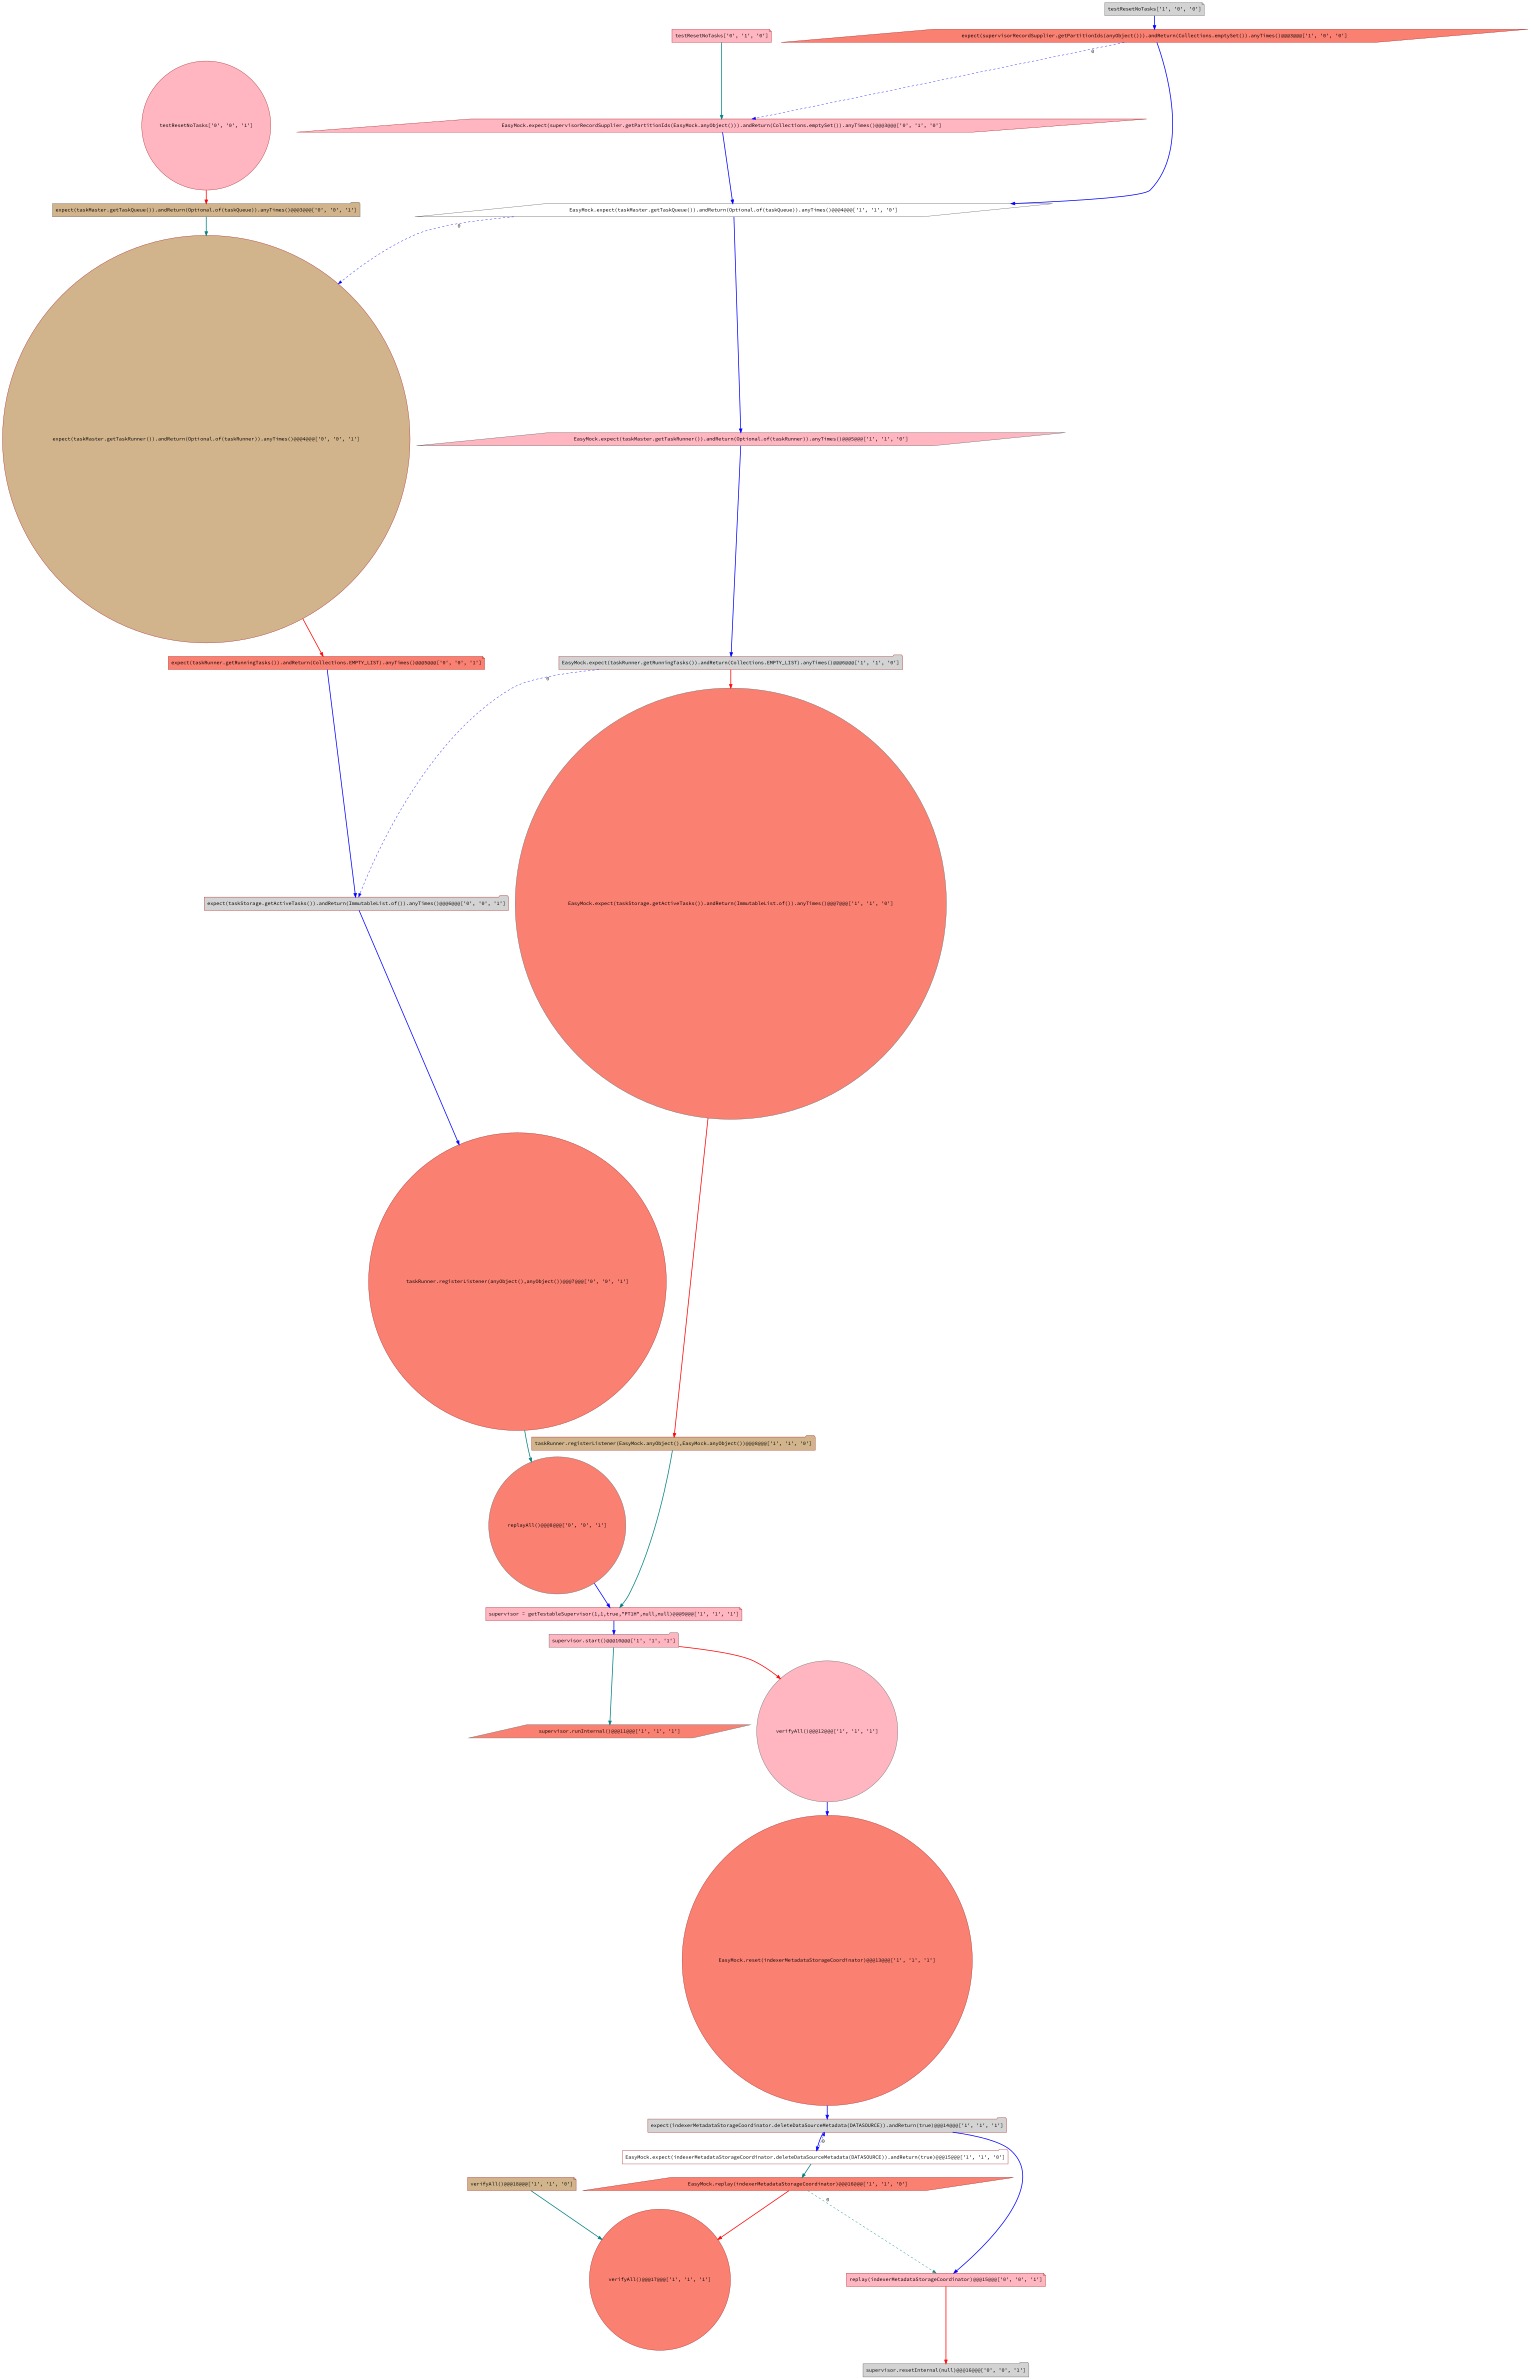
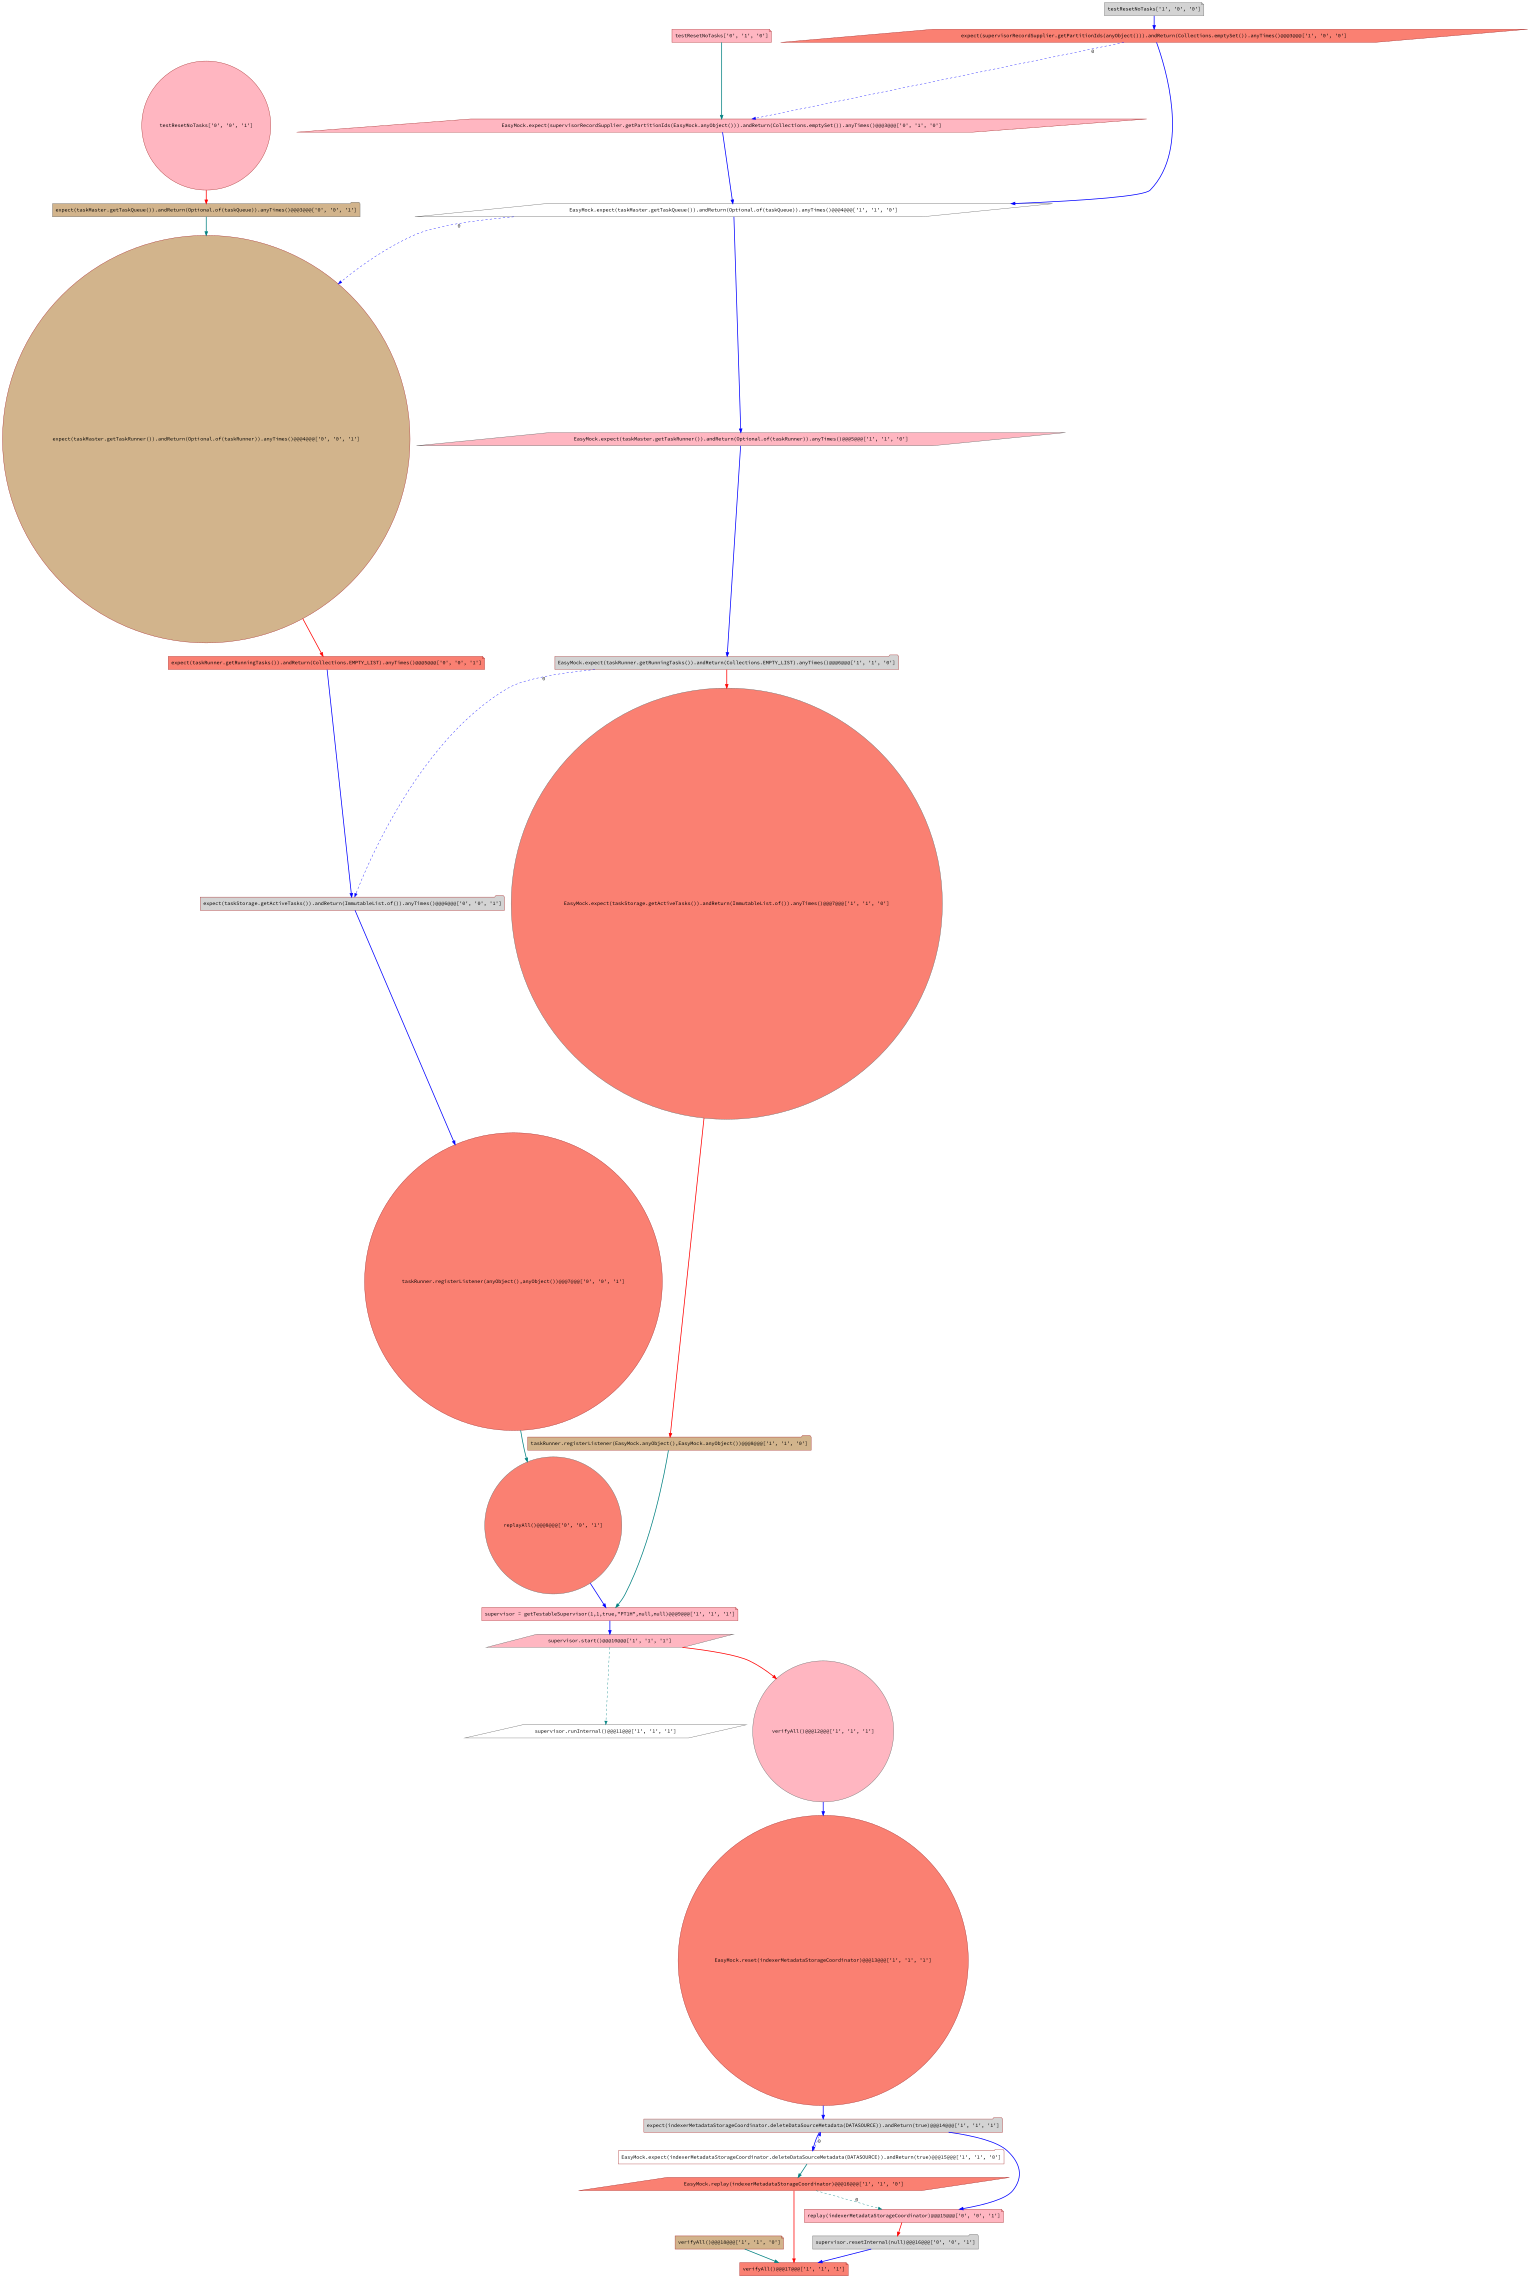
(614, 1641) -> (610, 1641)
(612, 1684) -> (608, 1684)
(610, 1731) -> (606, 1731)
none -> (847, 2255)
(660, 2280) -> (794, 2269)
